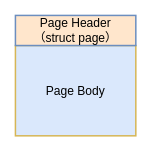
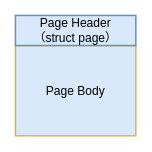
(75, 30) -> (75, 30)
